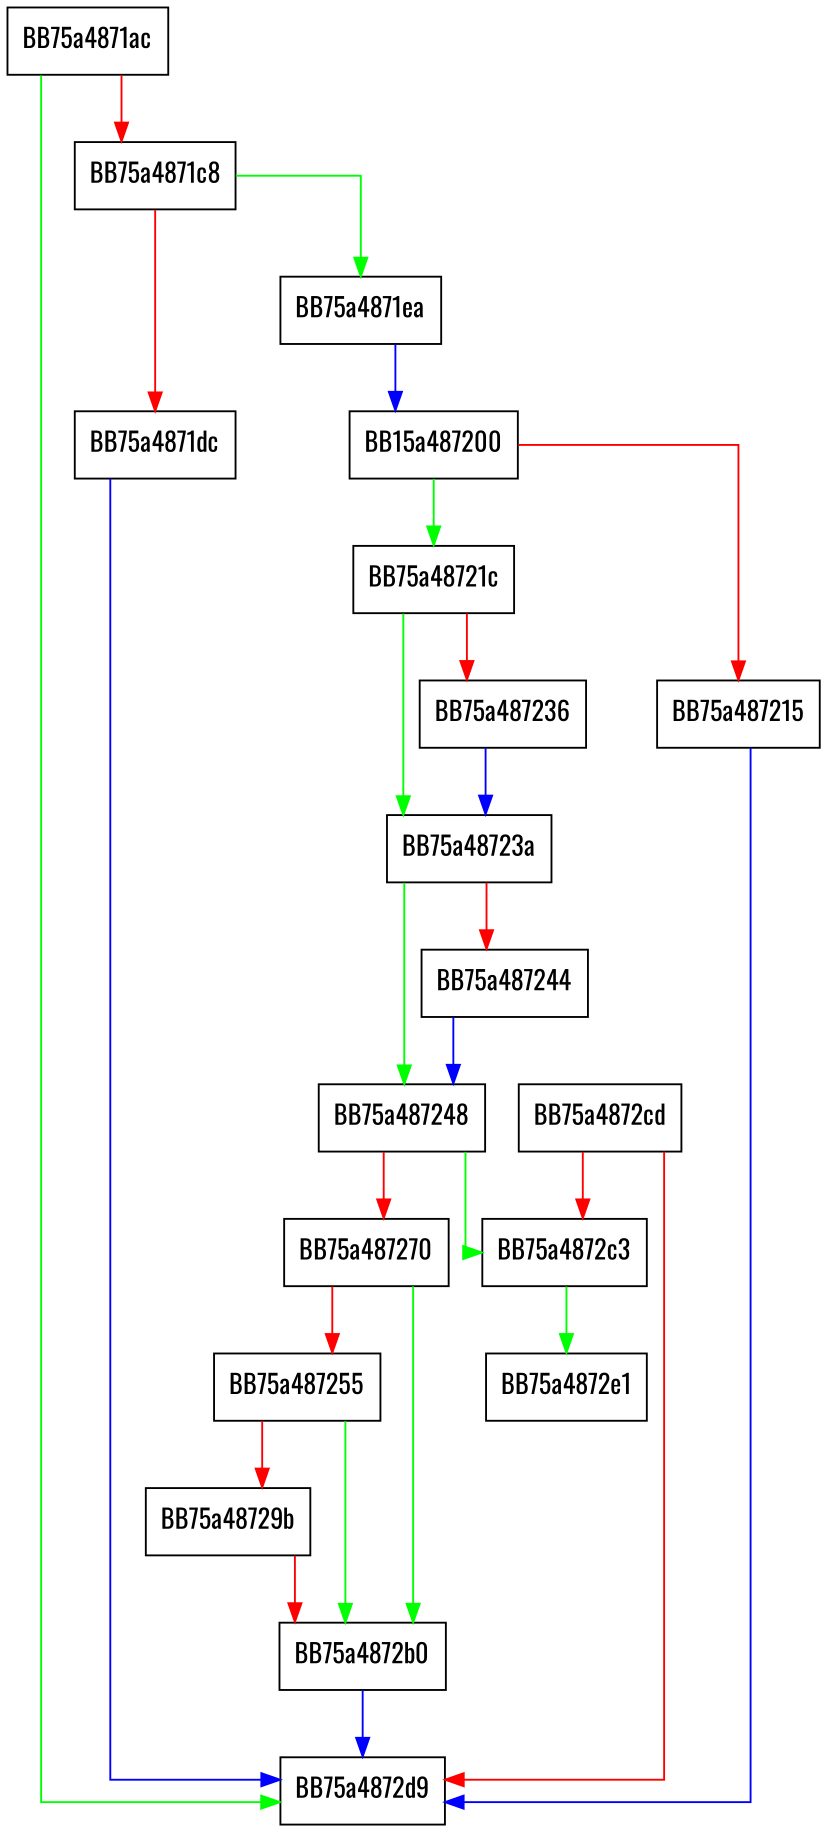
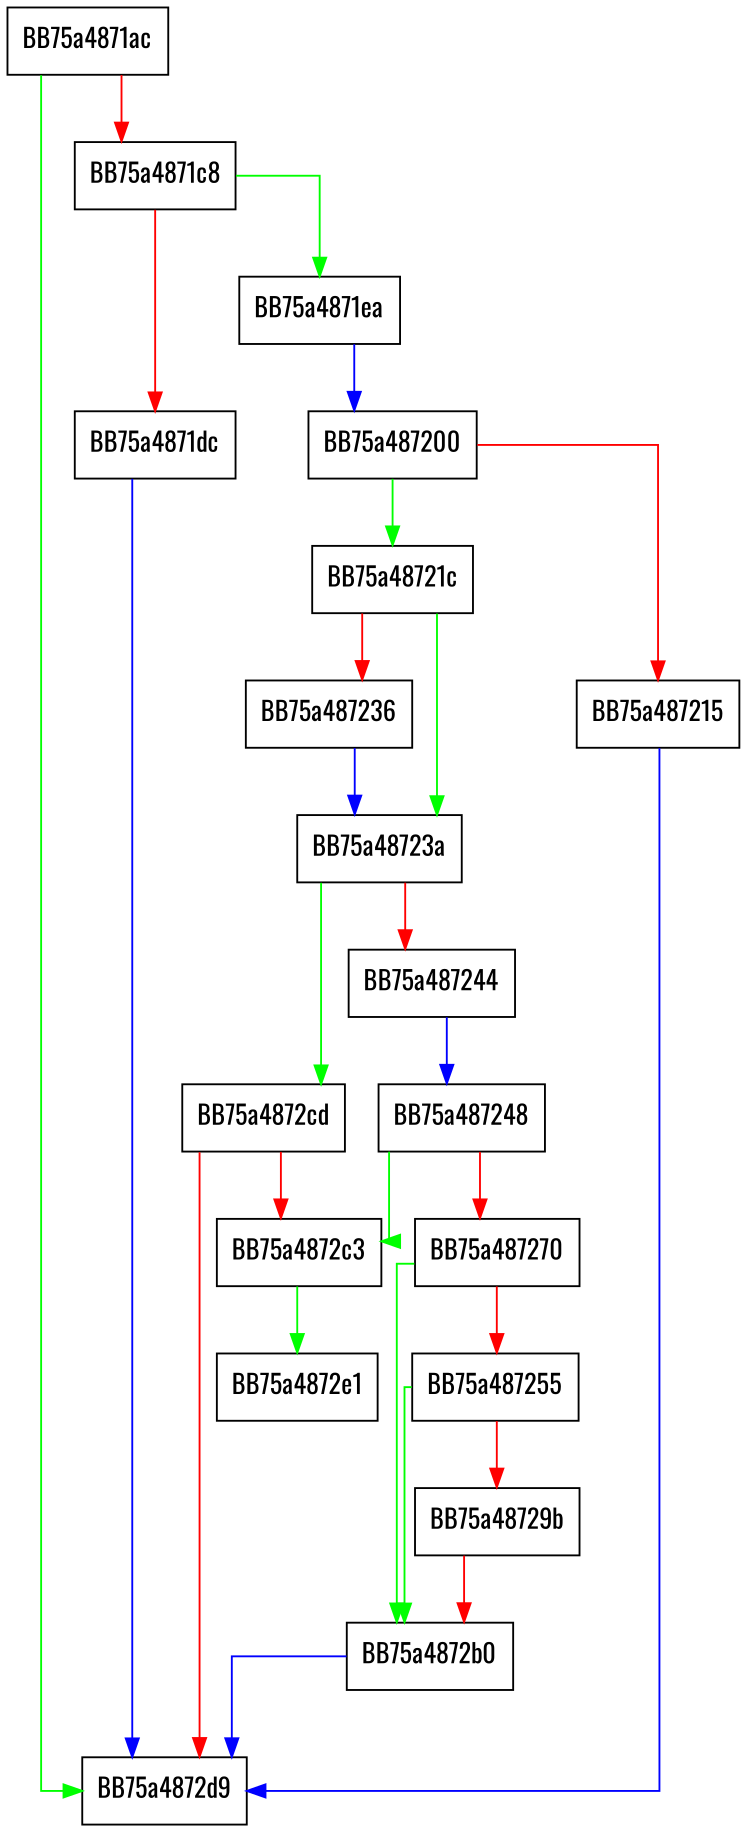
(434, 445) -> (393, 445)
(404, 974) -> (321, 974)
